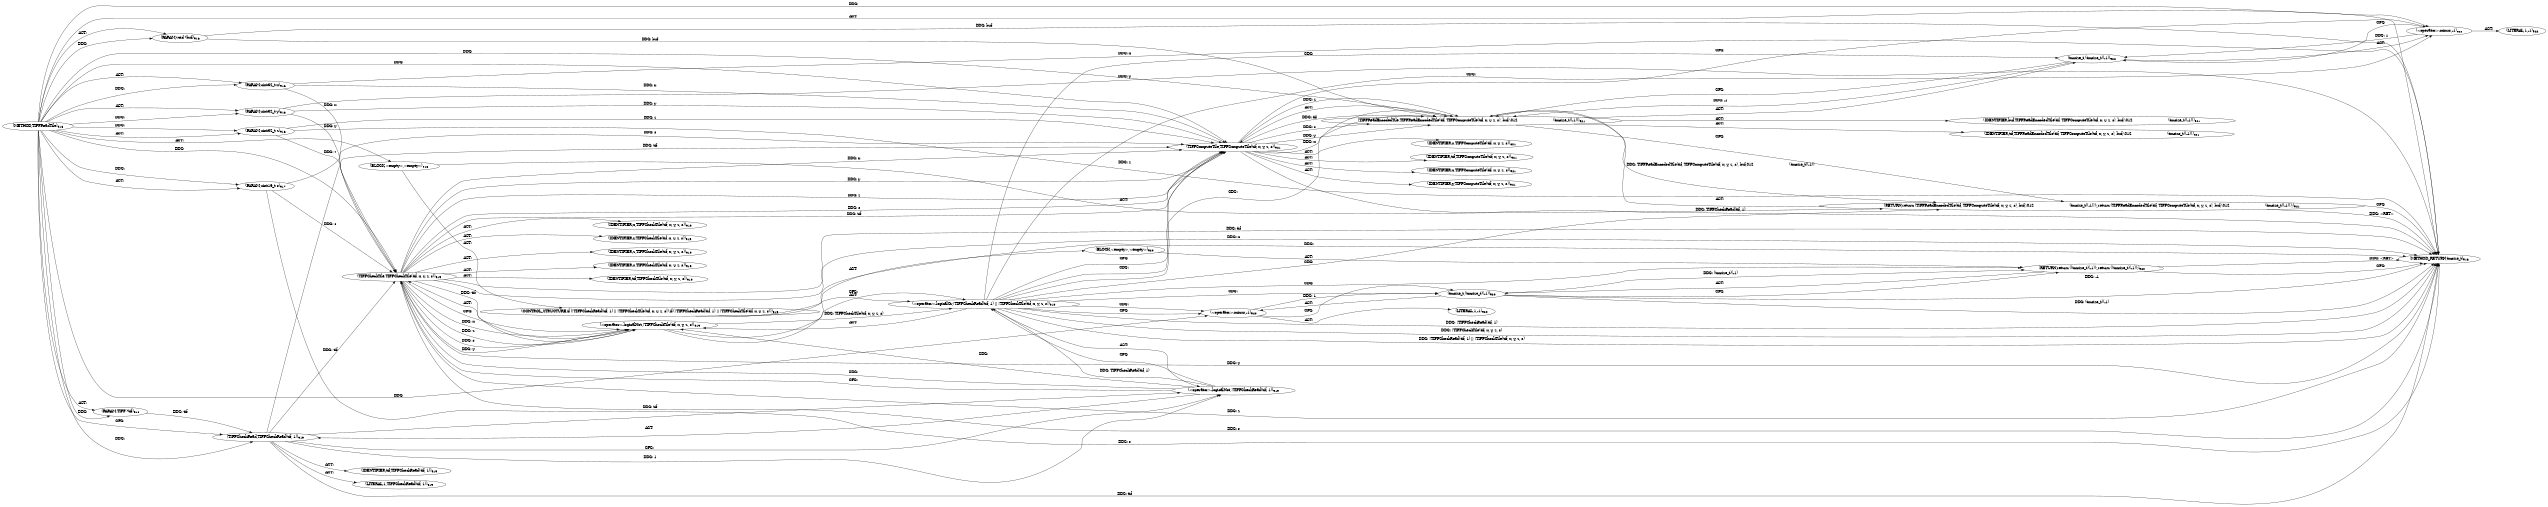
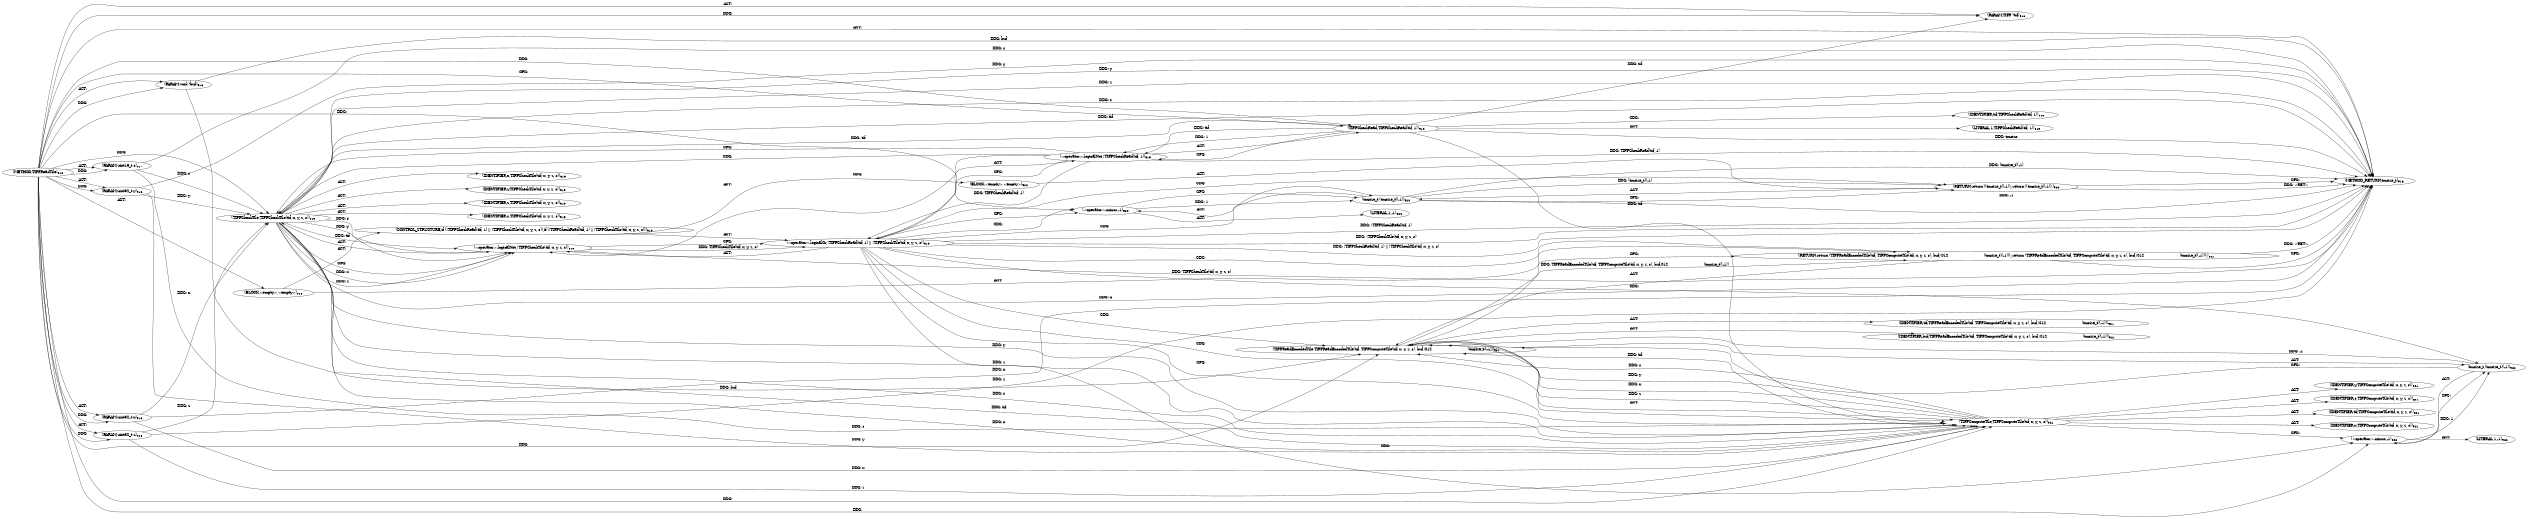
(1834, 214) -> (1754, 153)
(1309, 244) -> (1201, 272)
(650, 279) -> none
(199, 419) -> (1683, 75)
(330, 465) -> (1635, 118)
(1125, 494) -> (2006, 137)
